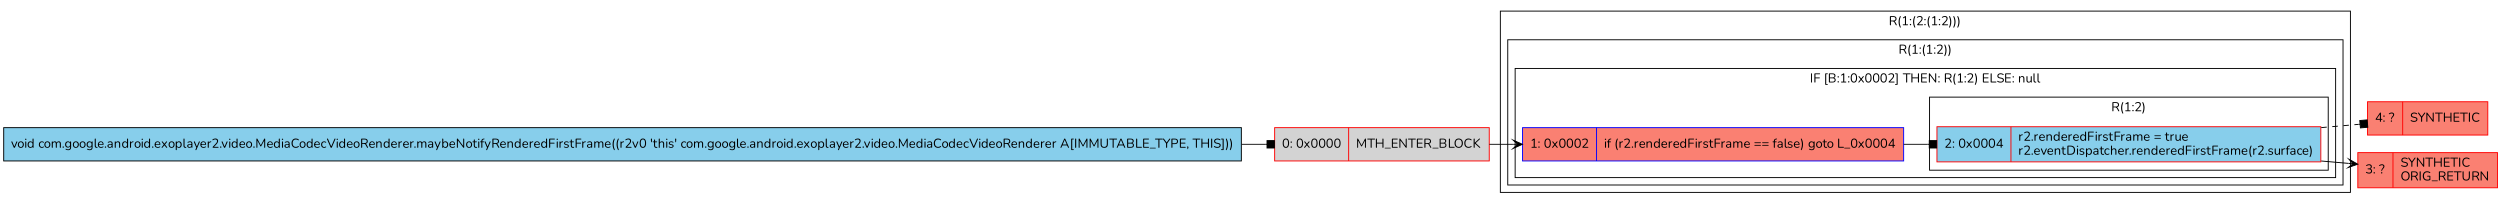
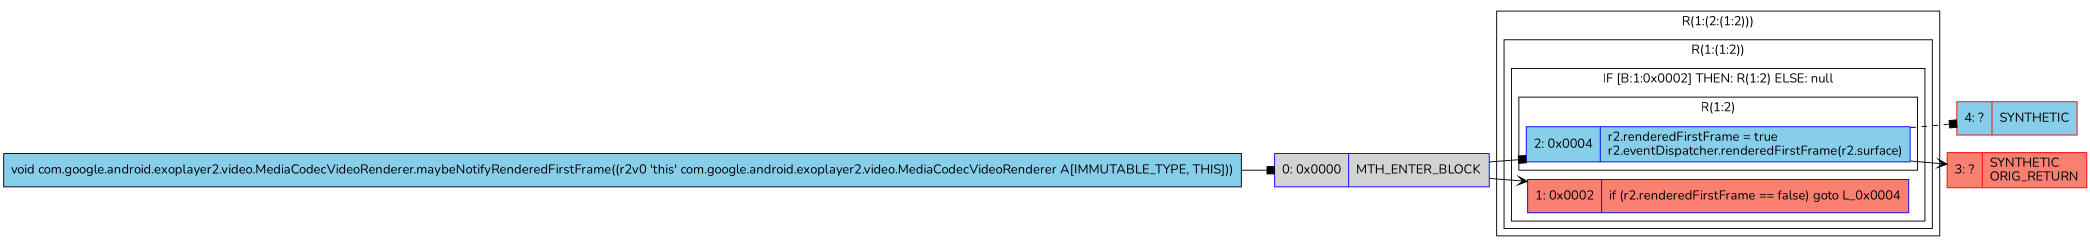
(2428, 118) -> (2017, 118)
(1382, 144) -> (1382, 170)
(1916, 144) -> (1503, 161)
(2129, 144) -> (1718, 144)
